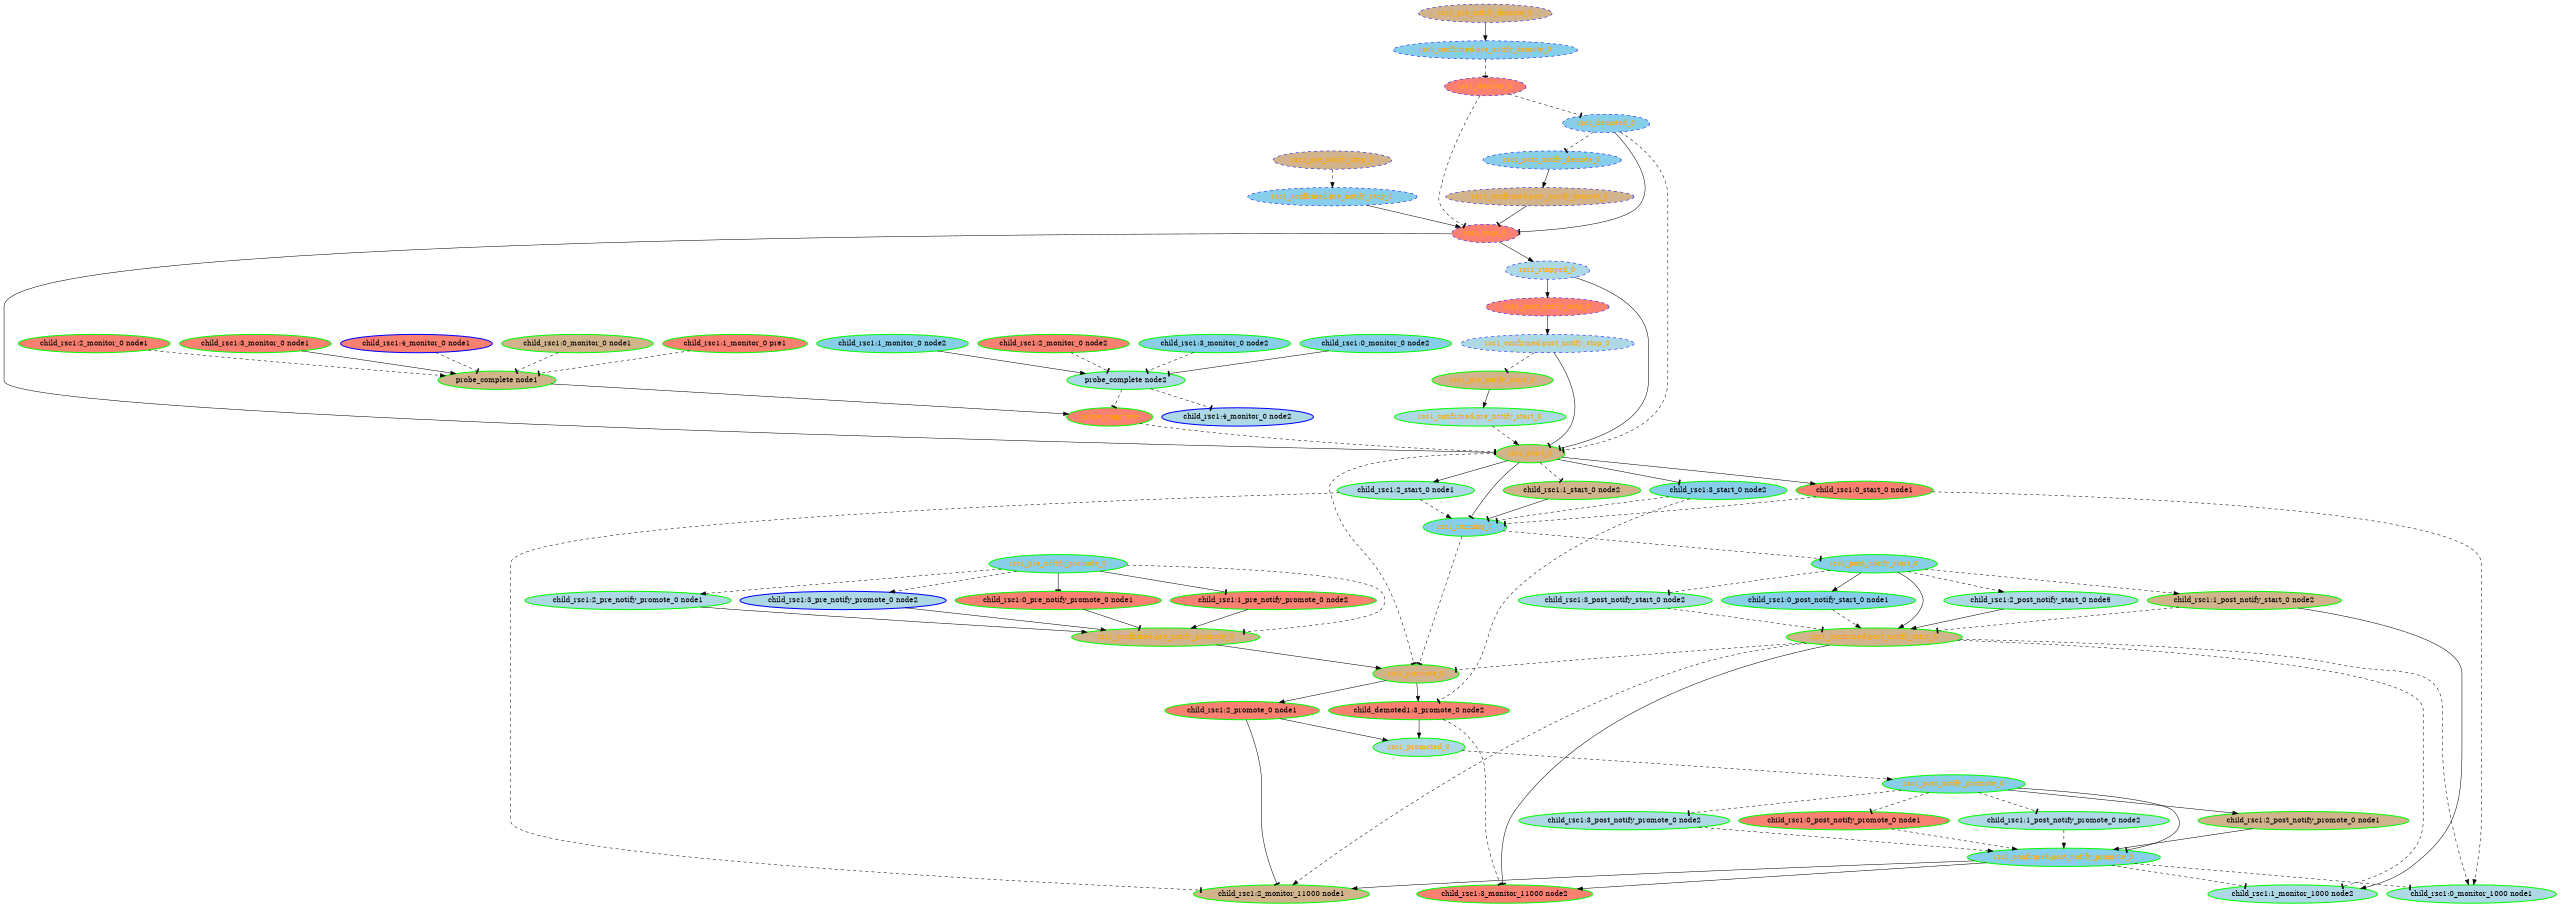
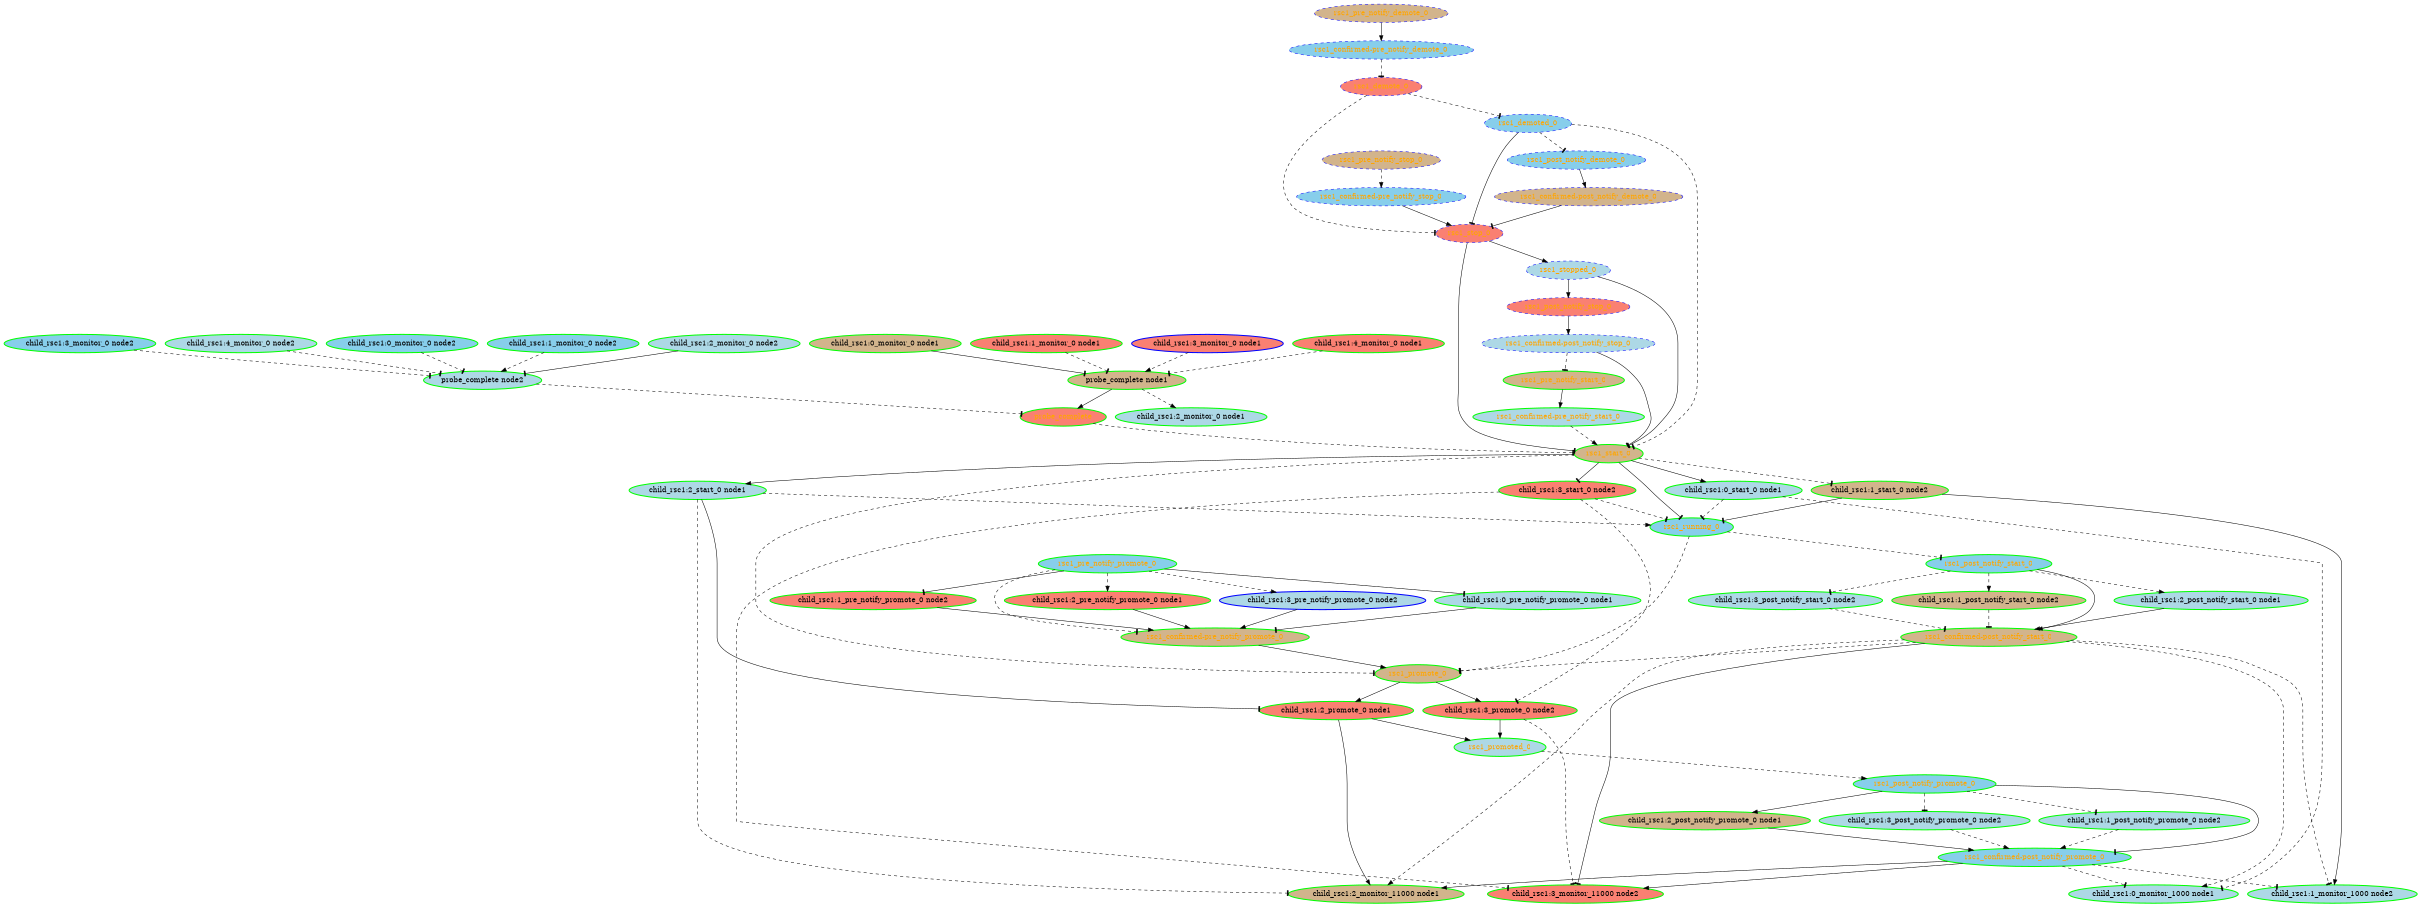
(94, 344) -> (1191, 417)
(255, 344) -> (1207, 344)
(416, 344) -> (1369, 344)
(735, 344) -> (1046, 344)
(1054, 344) -> (724, 344)
(538, 361) -> (1007, 362)
(1089, 361) -> (602, 362)
(376, 362) -> (1169, 361)
(1009, 362) -> (525, 361)
(1250, 362) -> (441, 361)
(294, 363) -> (1157, 397)
(1180, 398) -> (363, 362)
(1238, 417) -> (241, 344)
(1718, 490) -> (1567, 490)
(1865, 490) -> (1733, 490)
(2370, 521) -> (2238, 552)
(628, 600) -> (1108, 600)
(1058, 600) -> (1538, 600)
(1819, 600) -> none
(2041, 600) -> (2211, 600)
none -> (911, 691)
(1419, 711) -> (1500, 711)
(2462, 712) -> (2303, 539)
none -> (736, 714)
(1262, 801) -> (1347, 802)
(1844, 821) -> none
